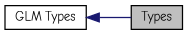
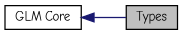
(46, 18) -> (43, 18)
